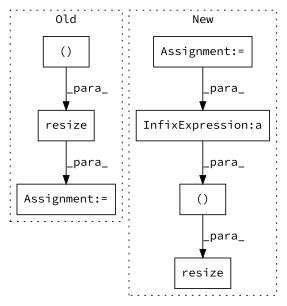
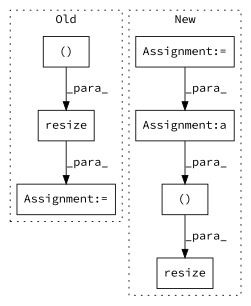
(203, 126) -> (185, 126)
